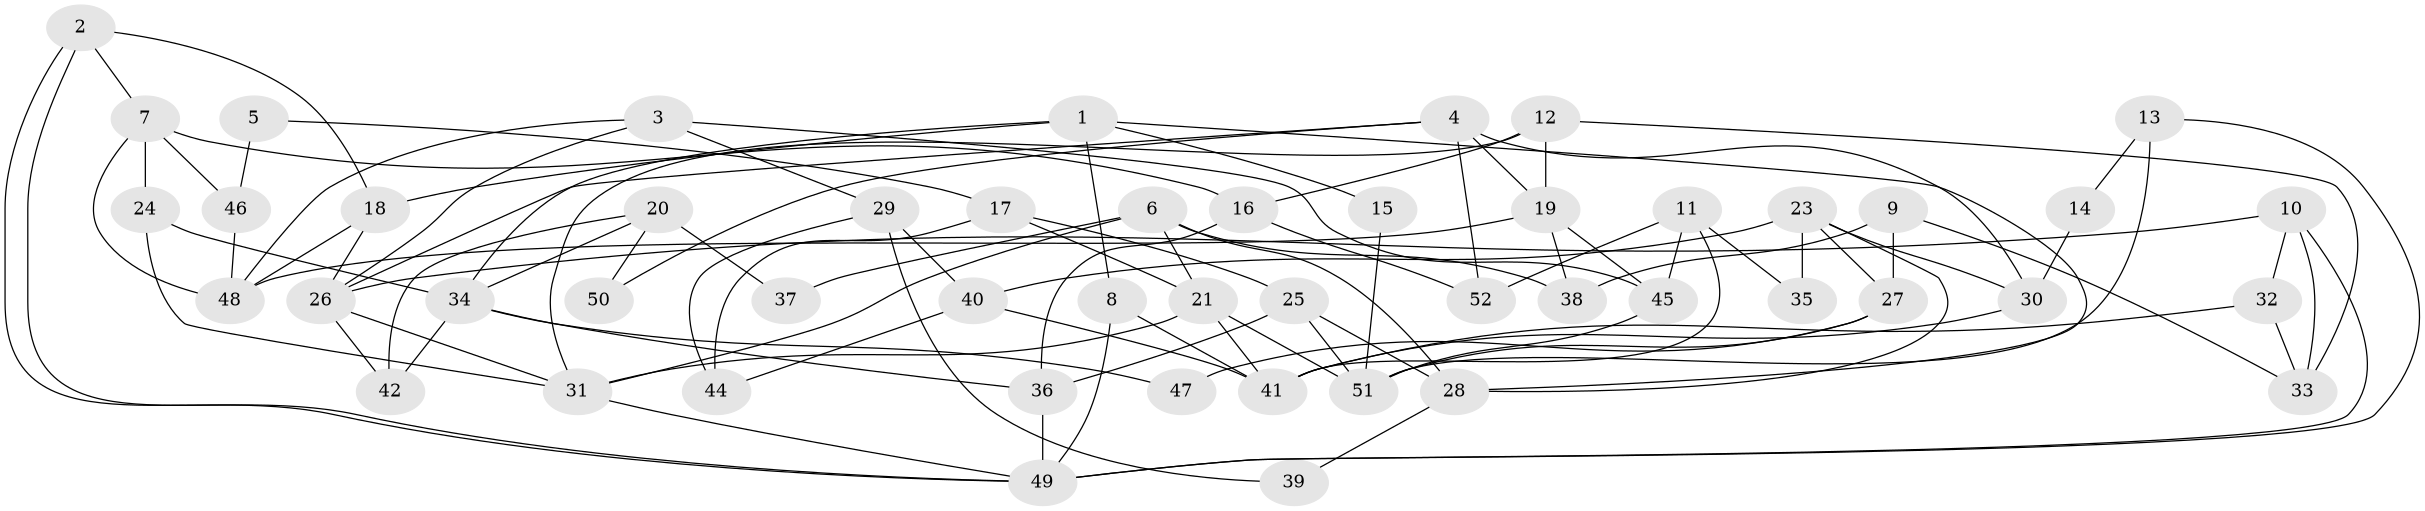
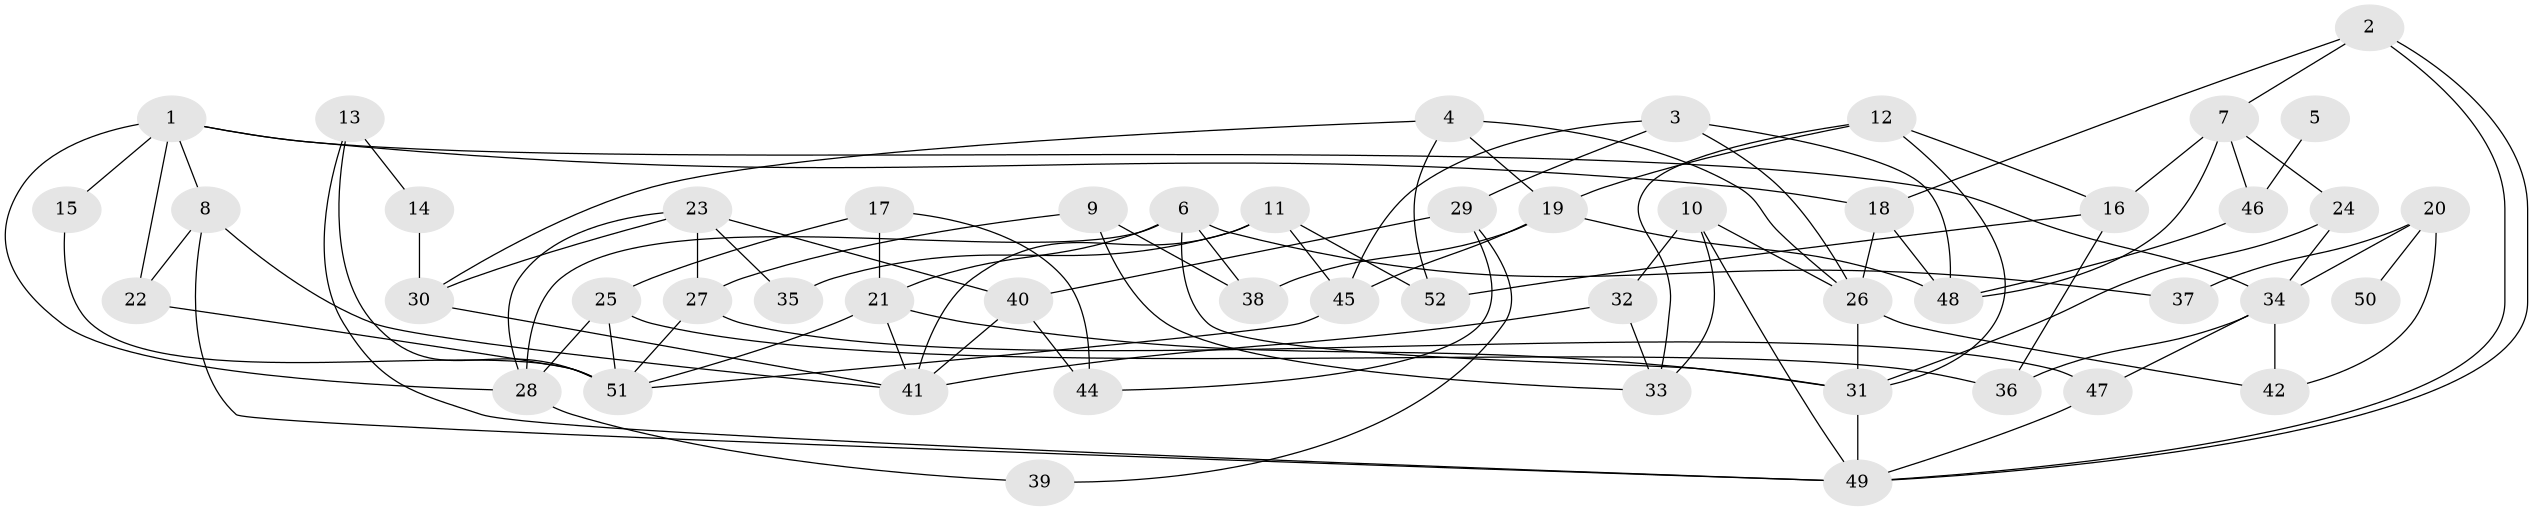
(632, 144) -> none
(991, 161) -> none
none -> (136, 301)
(1043, 430) -> (1980, 442)
